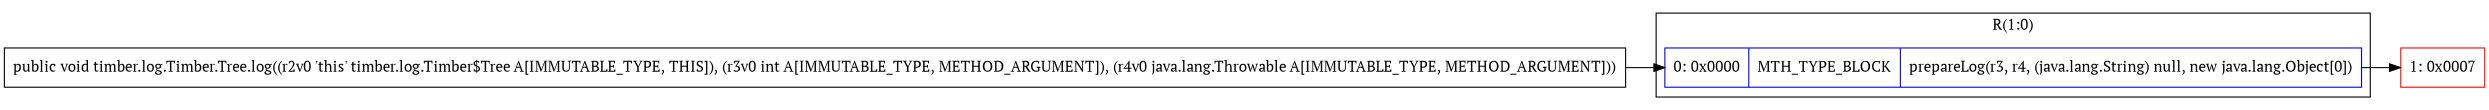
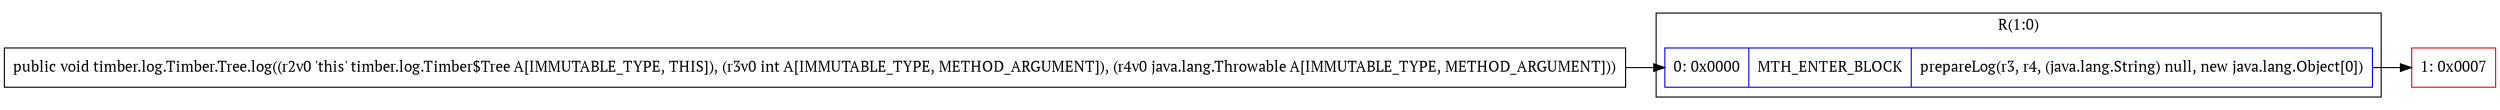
(1825, 67) -> (1830, 67)
